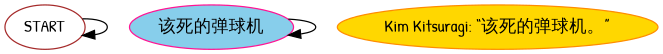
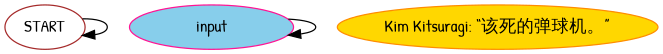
(212, 27) -> (212, 27)
